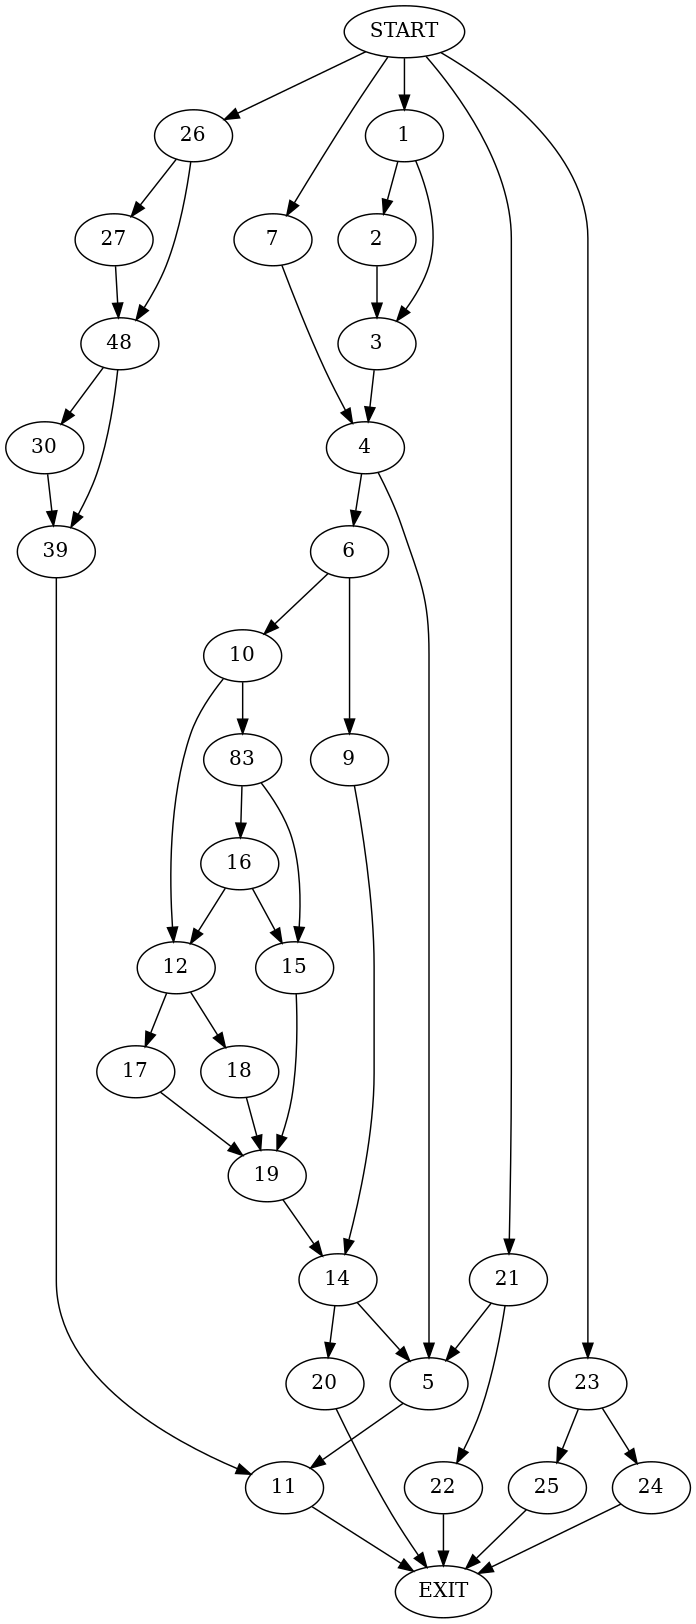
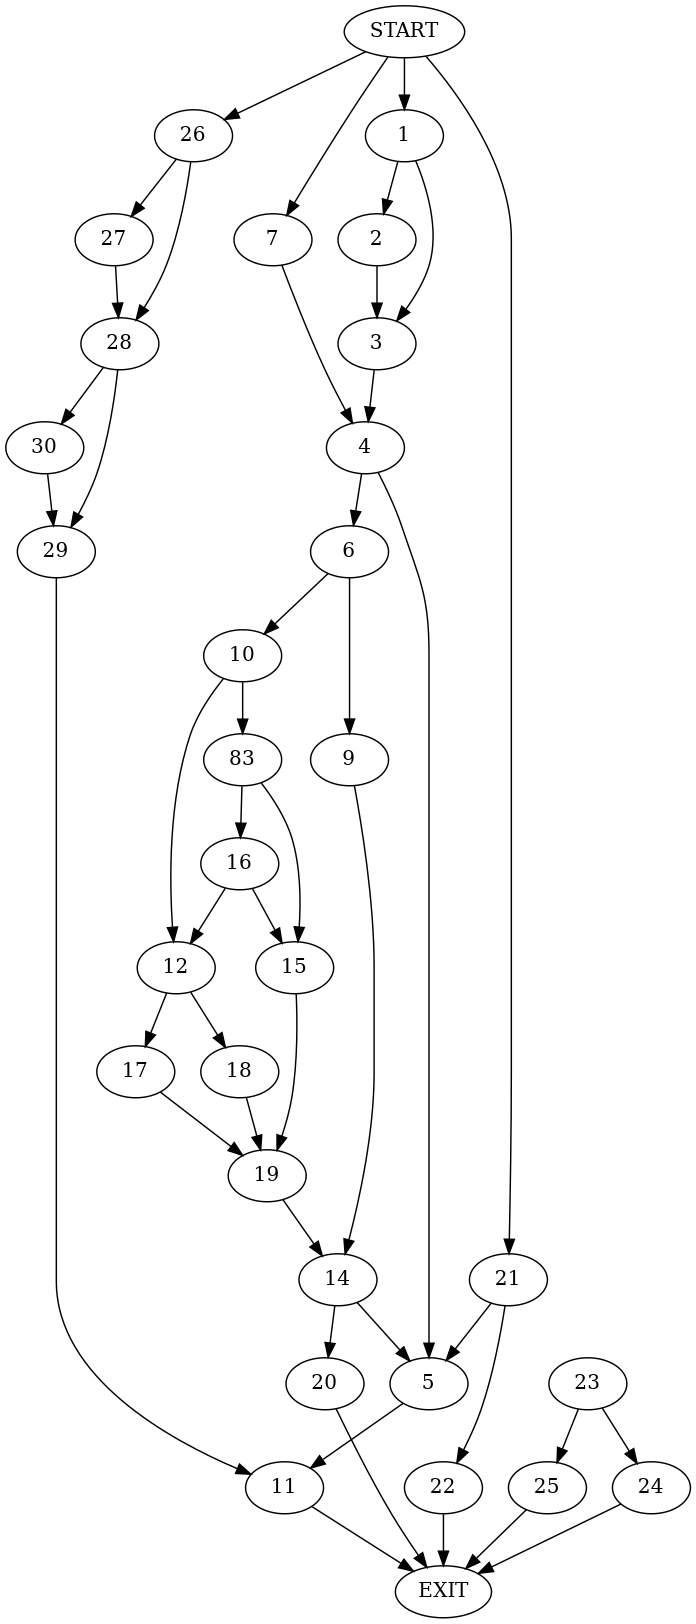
(120, 344) -> (120, 344)
(56, 552) -> (56, 552)
(588, 667) -> none
